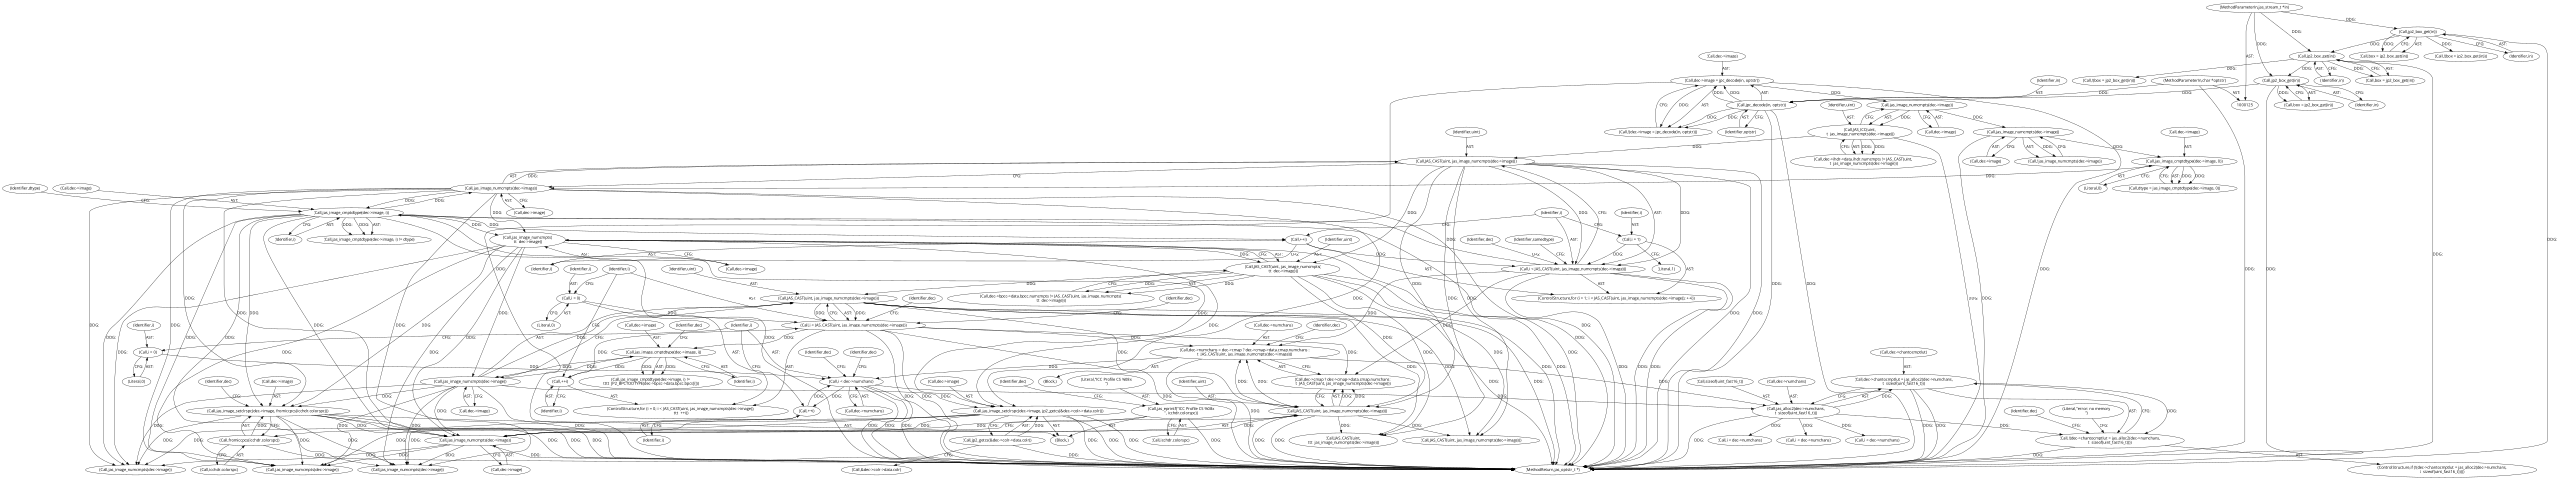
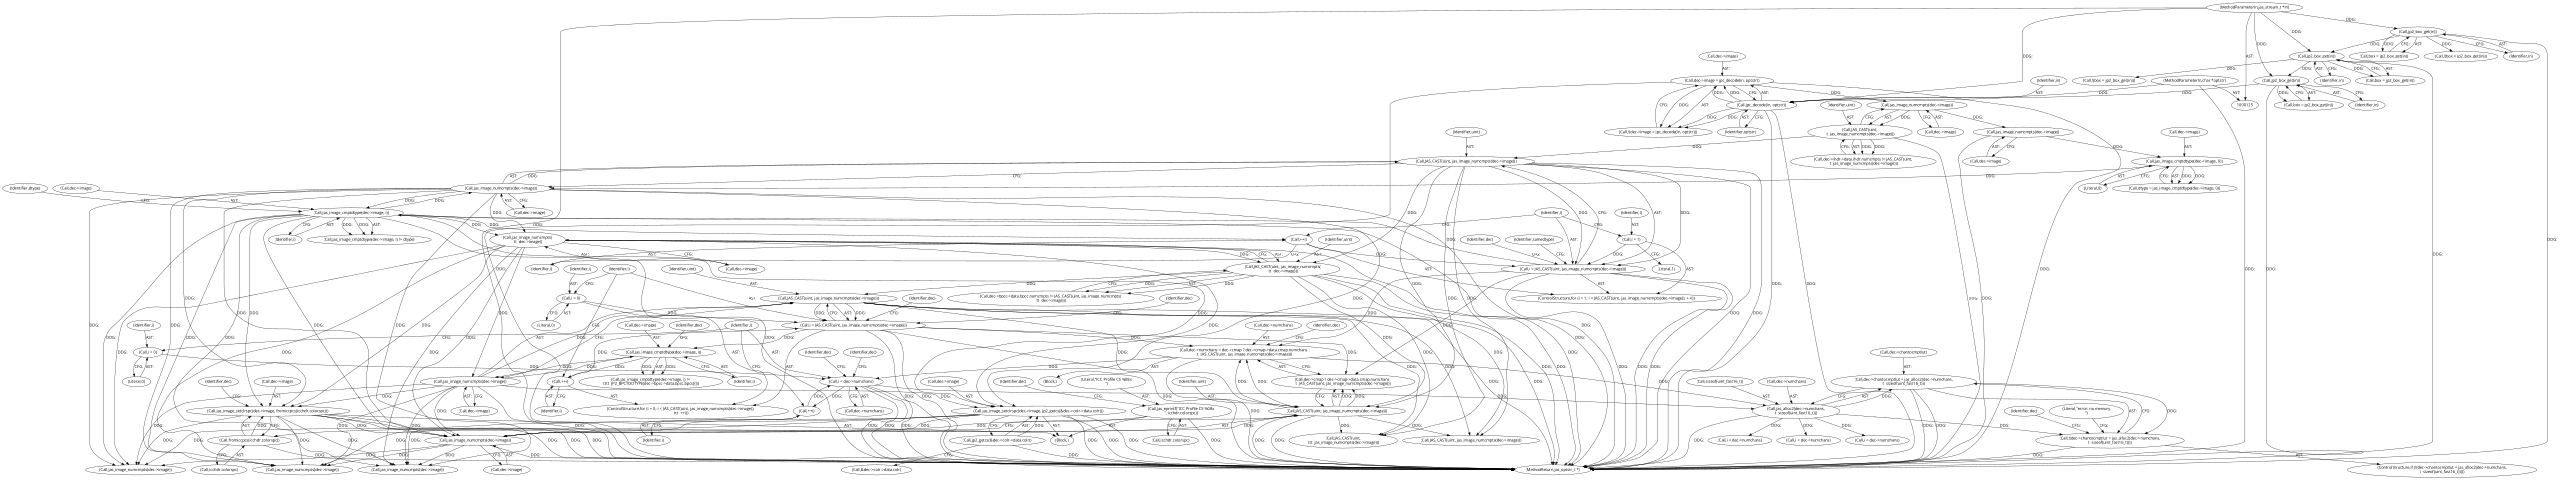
none -> (654, 23)
none -> (2023, 77)
none -> (1744, 91)
(1860, 132) -> (1860, 132)
(2065, 162) -> none
